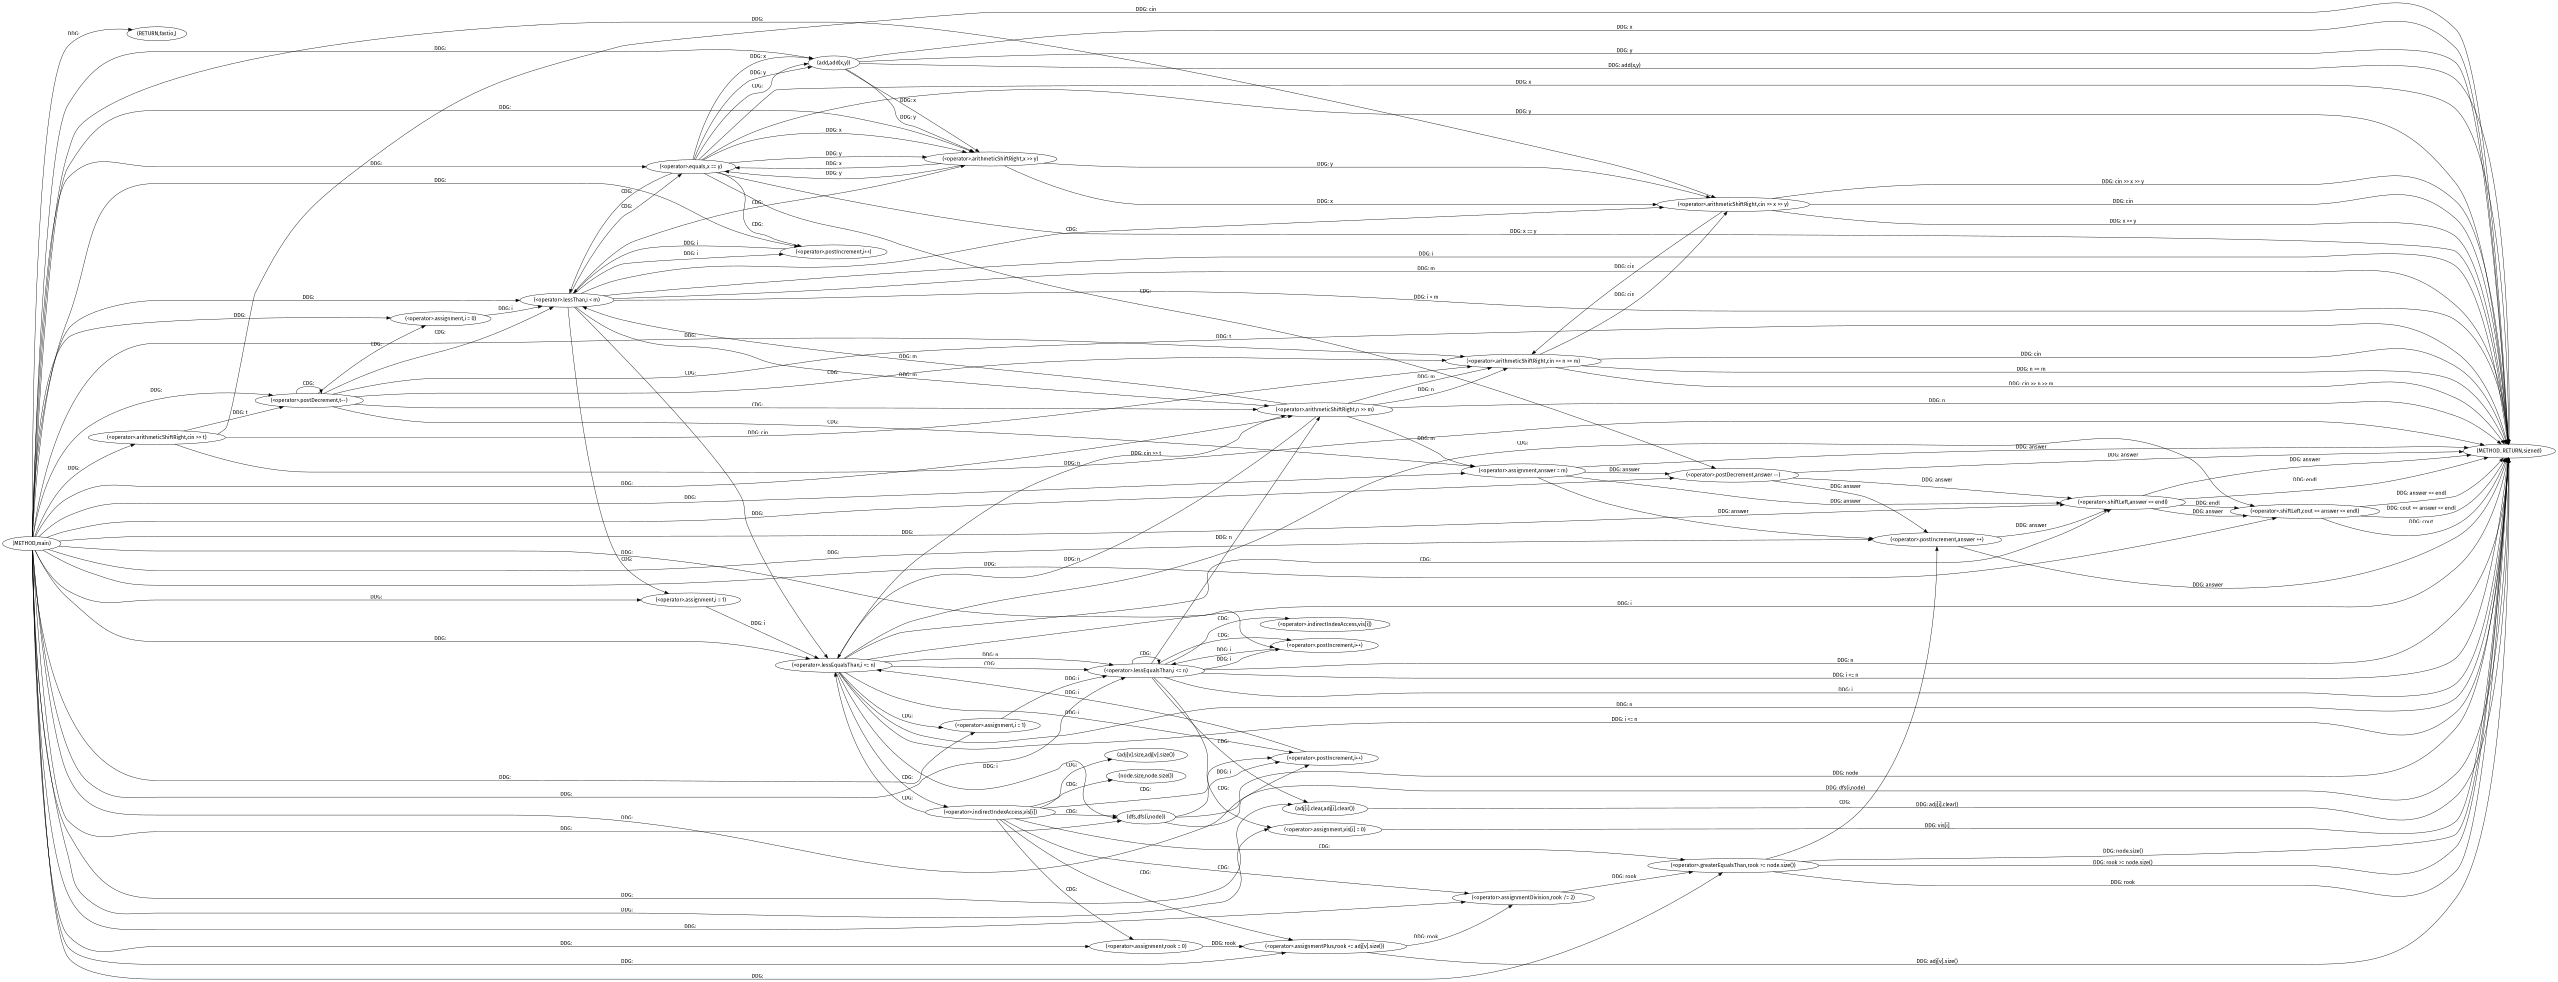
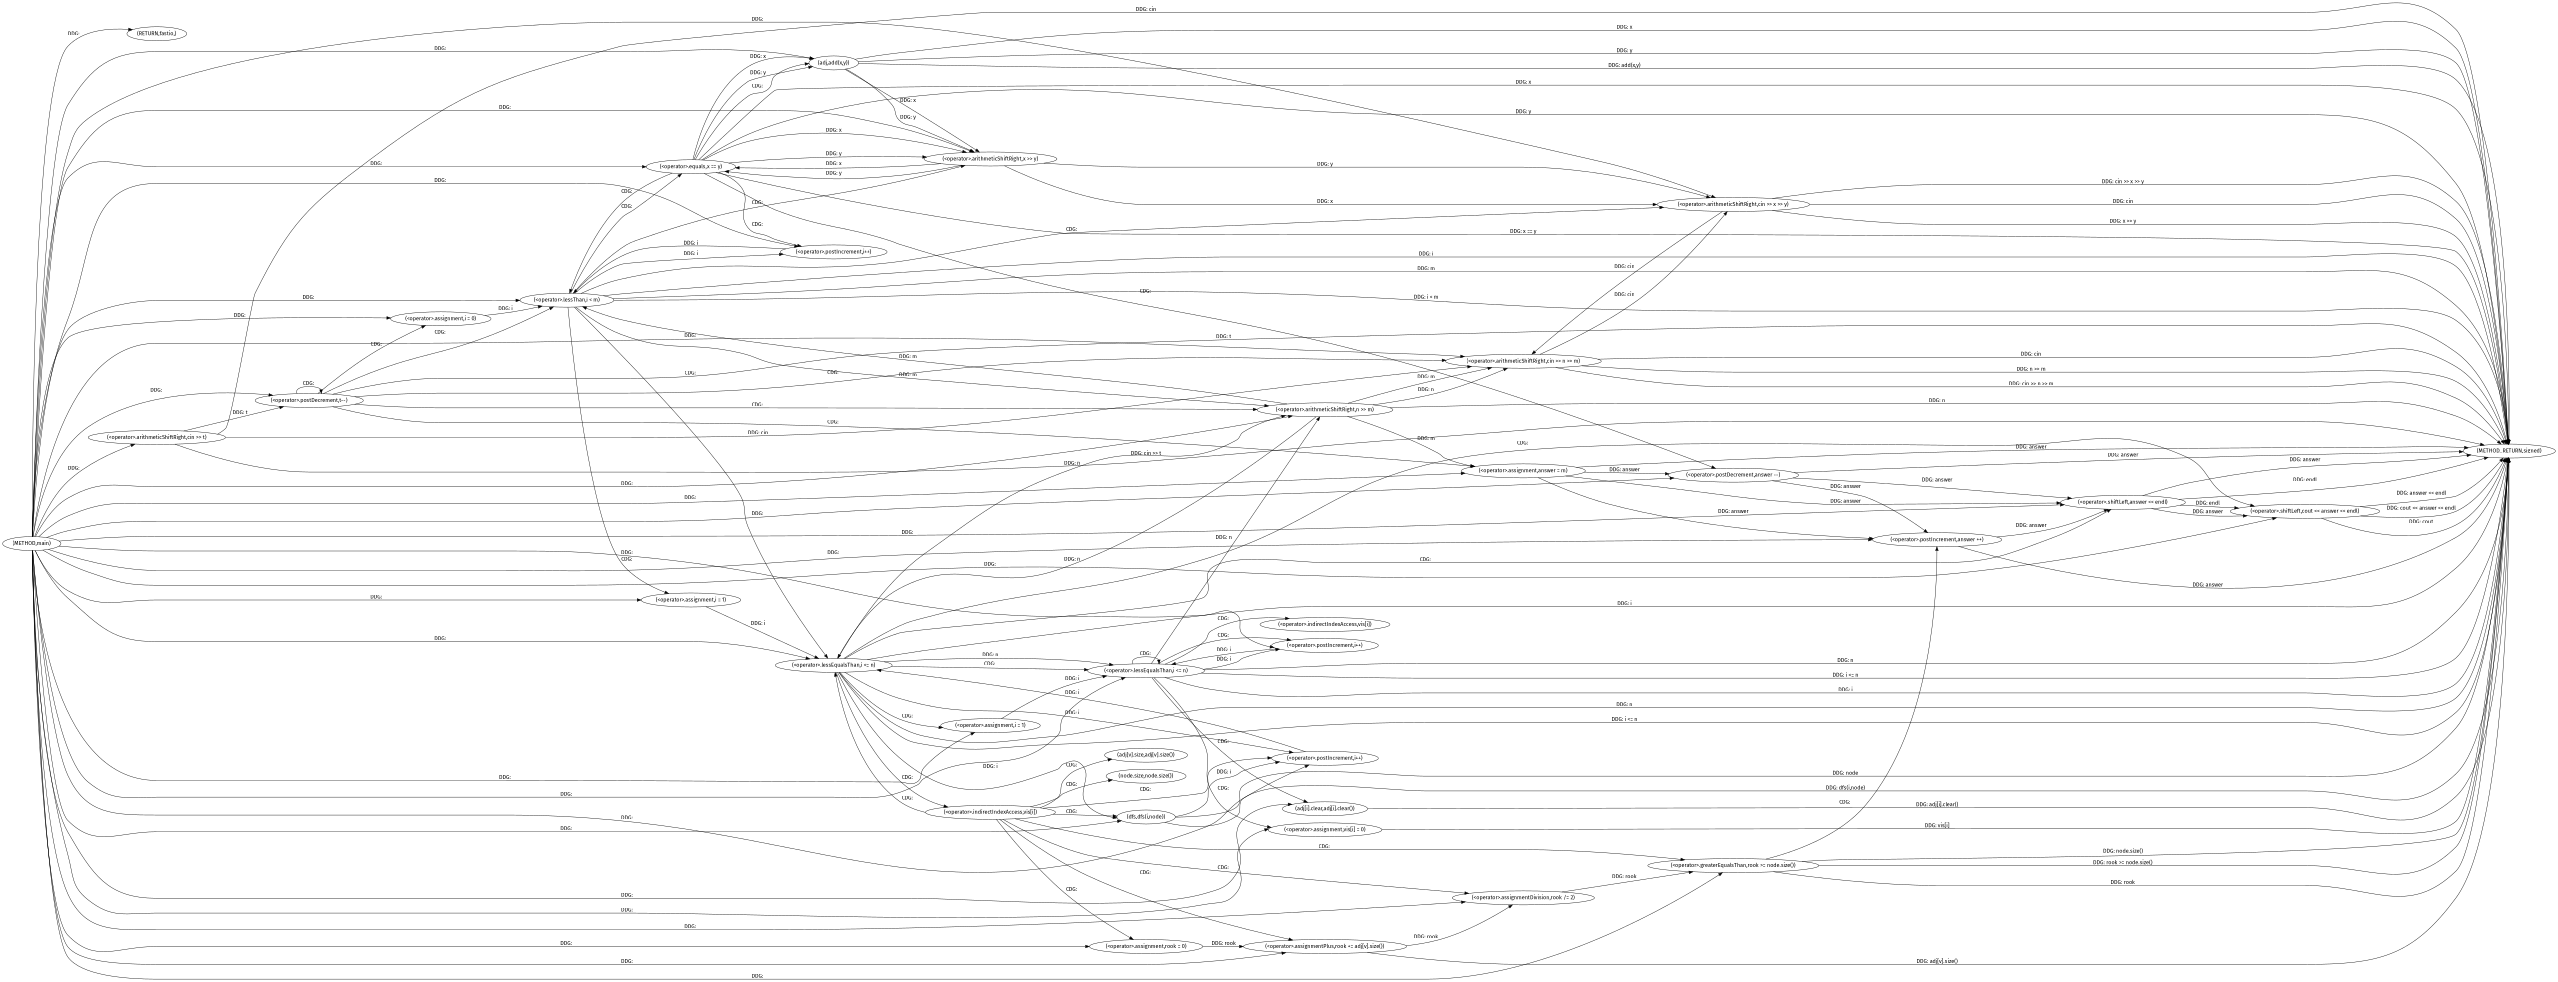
(834, 63) -> (834, 63)
